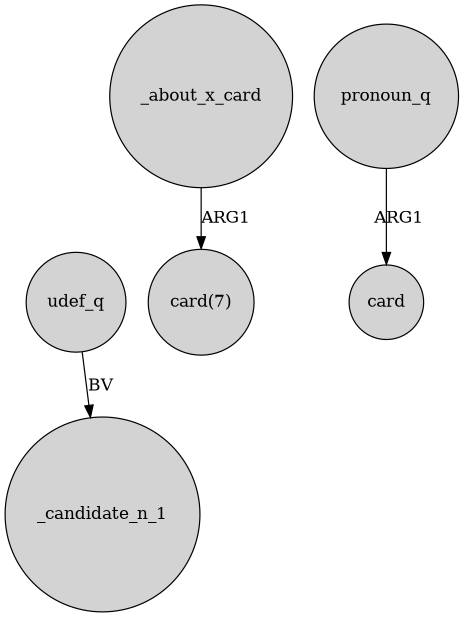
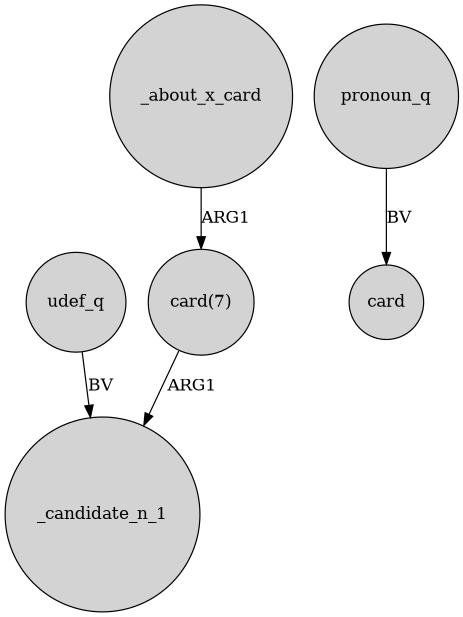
(399, 218) -> (399, 218)
none -> (164, 383)
